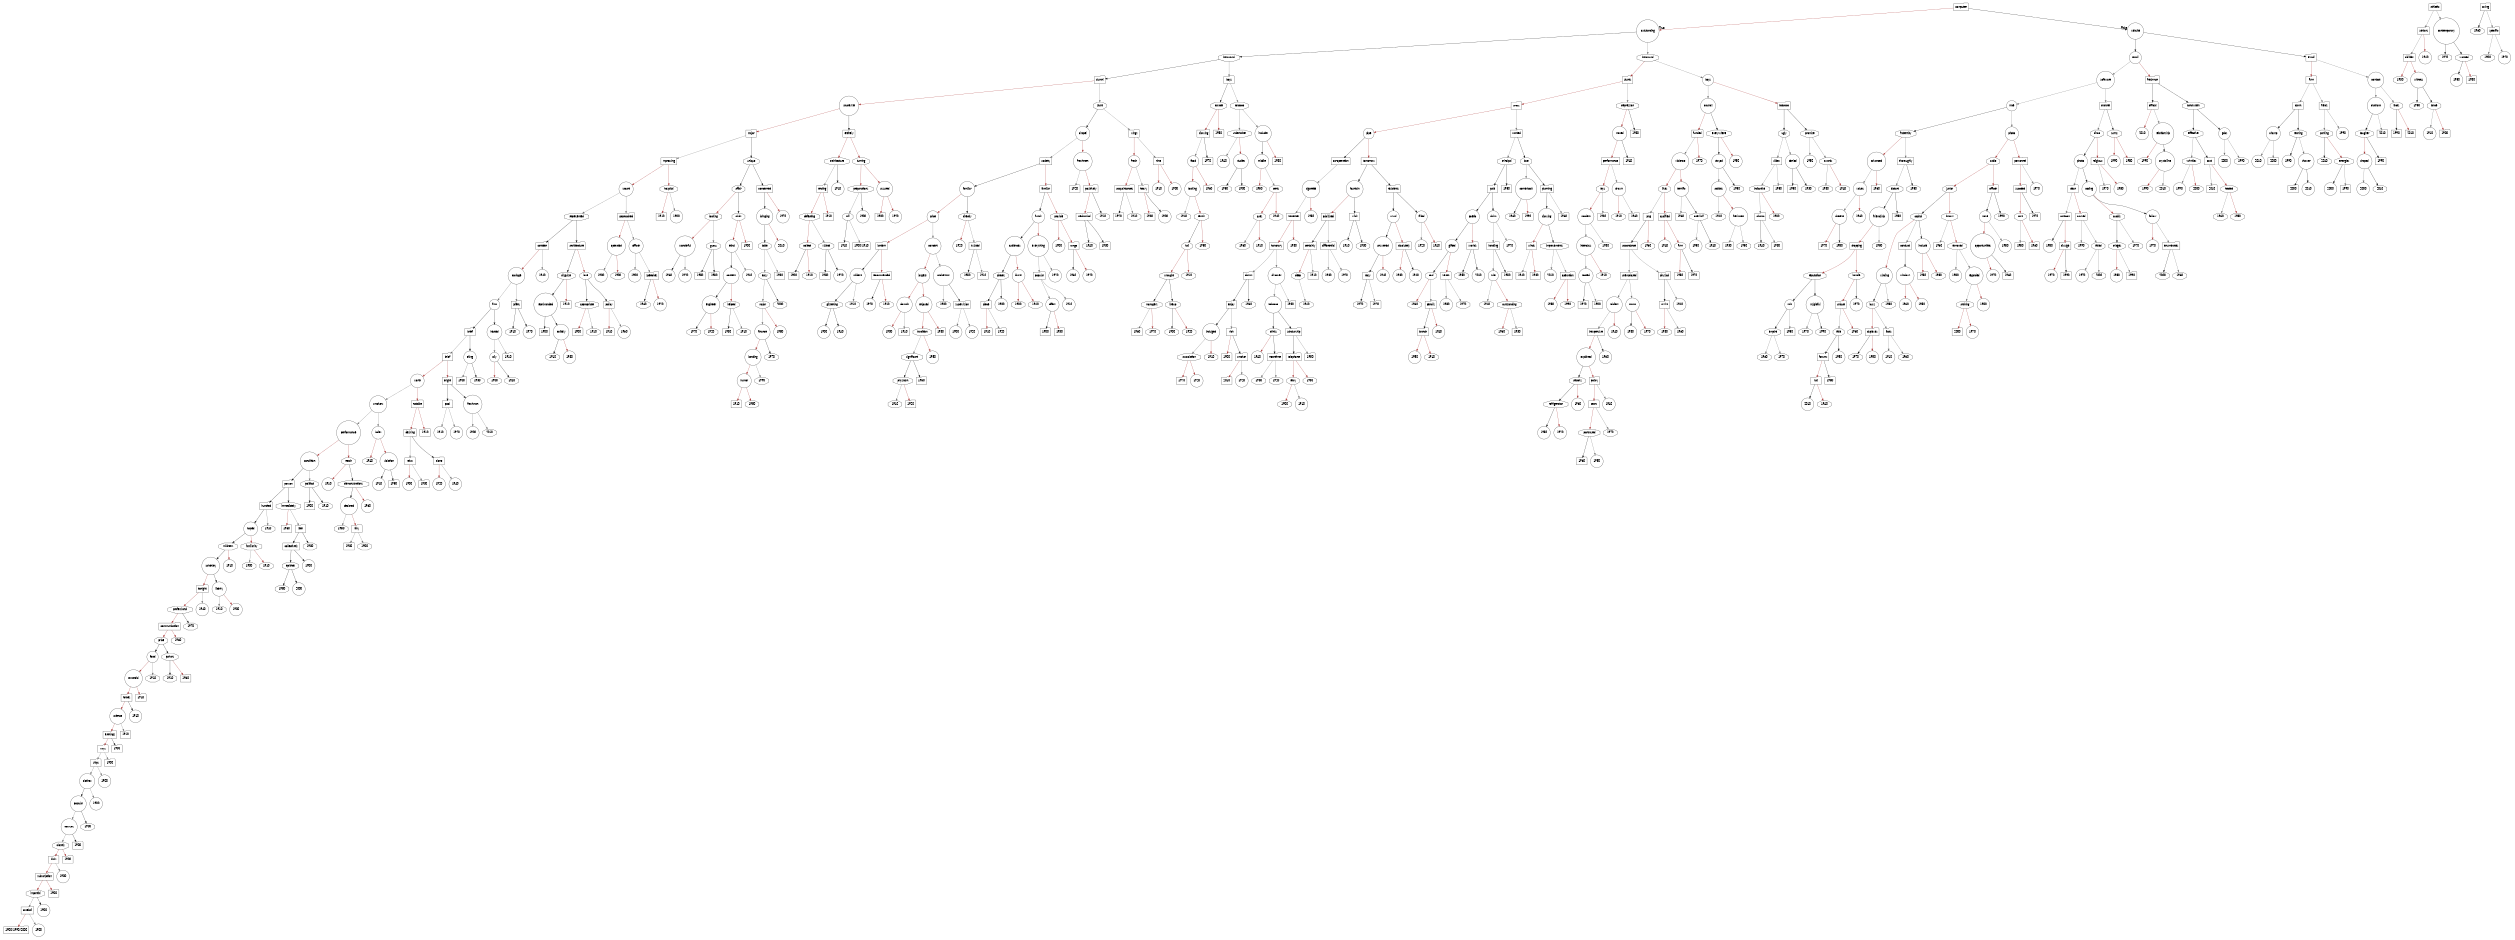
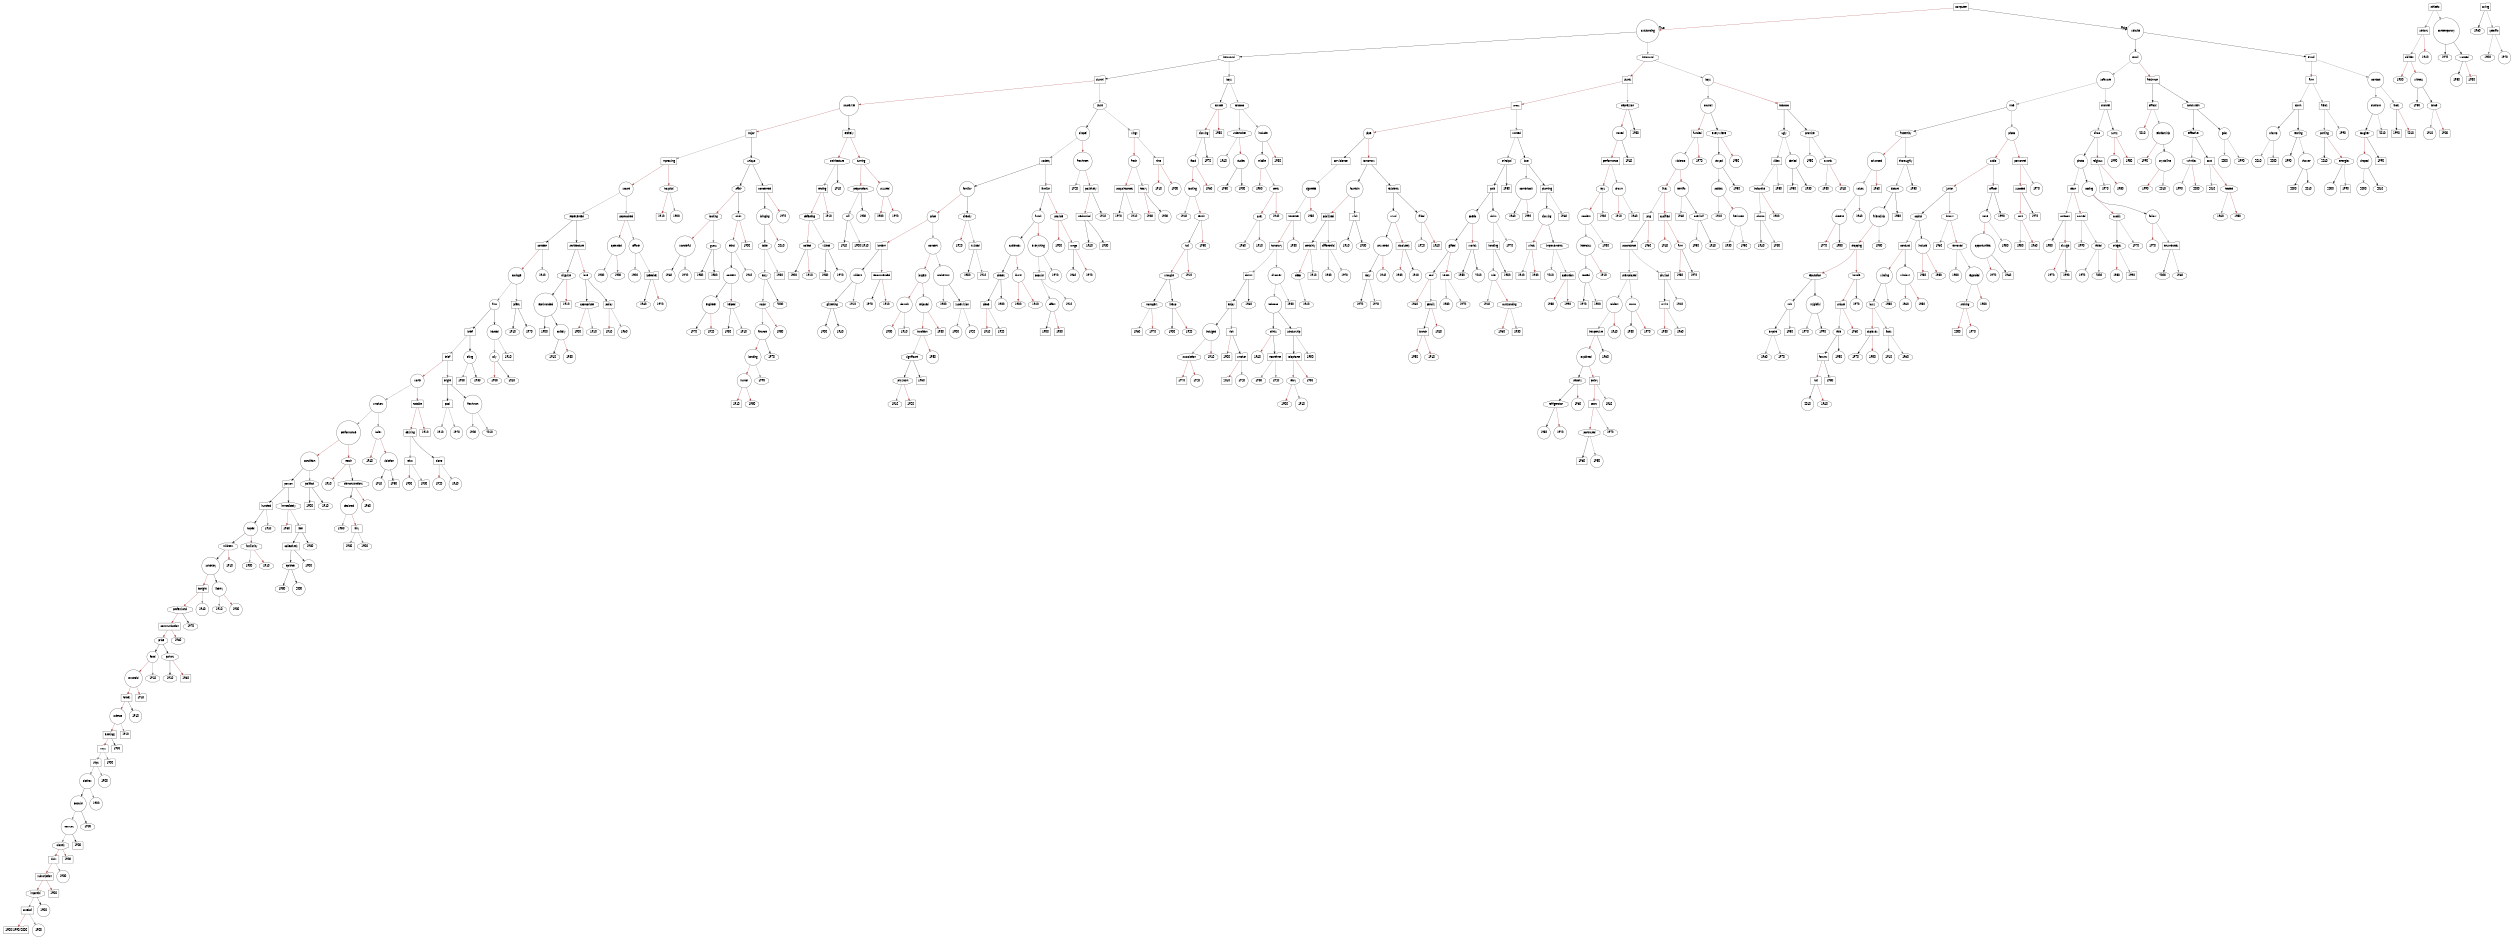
(1341, 161) -> (1341, 161)
(1894, 239) -> (1896, 259)
